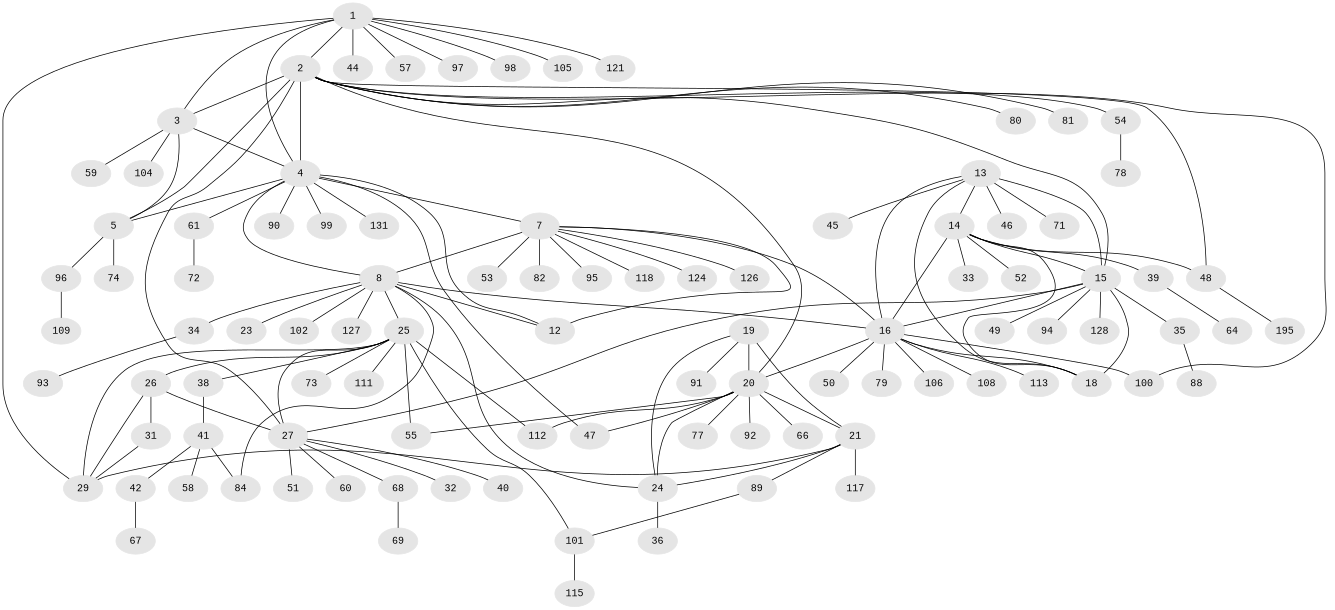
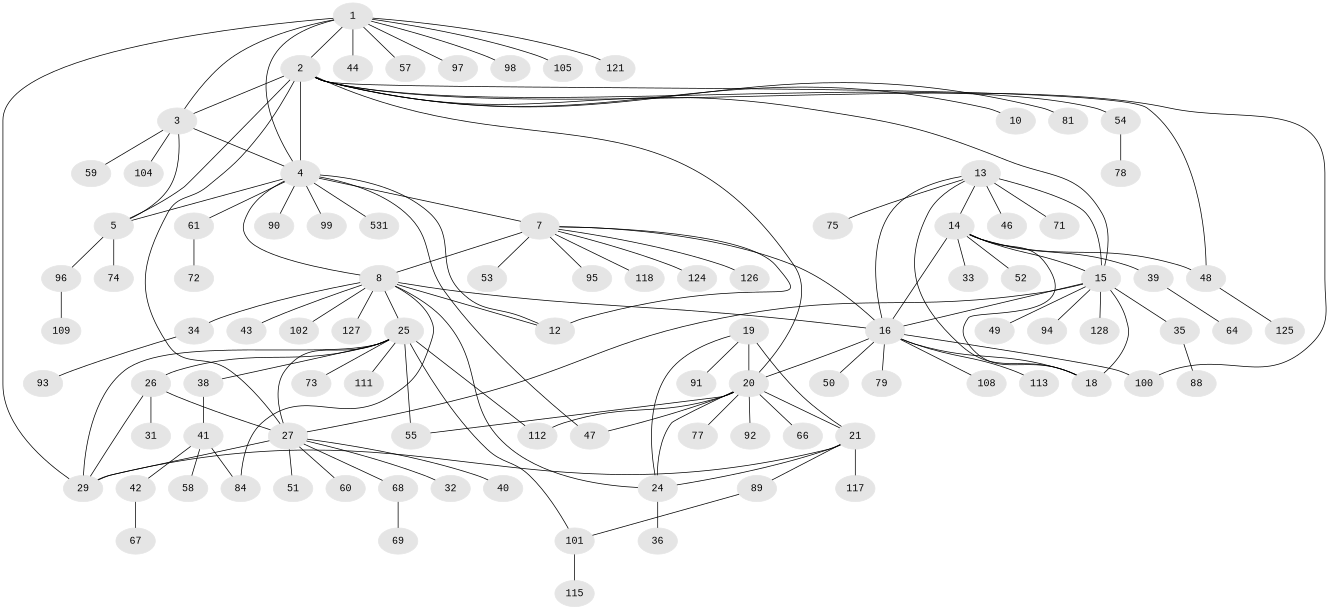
(1016, 121) -> (1016, 121)
(379, 226) -> (379, 226)
(833, 226) -> (833, 226)
(540, 279) -> none
(246, 331) -> (246, 331)
(1285, 331) -> (1285, 331)
(934, 384) -> none
(117, 462) -> (222, 451)
